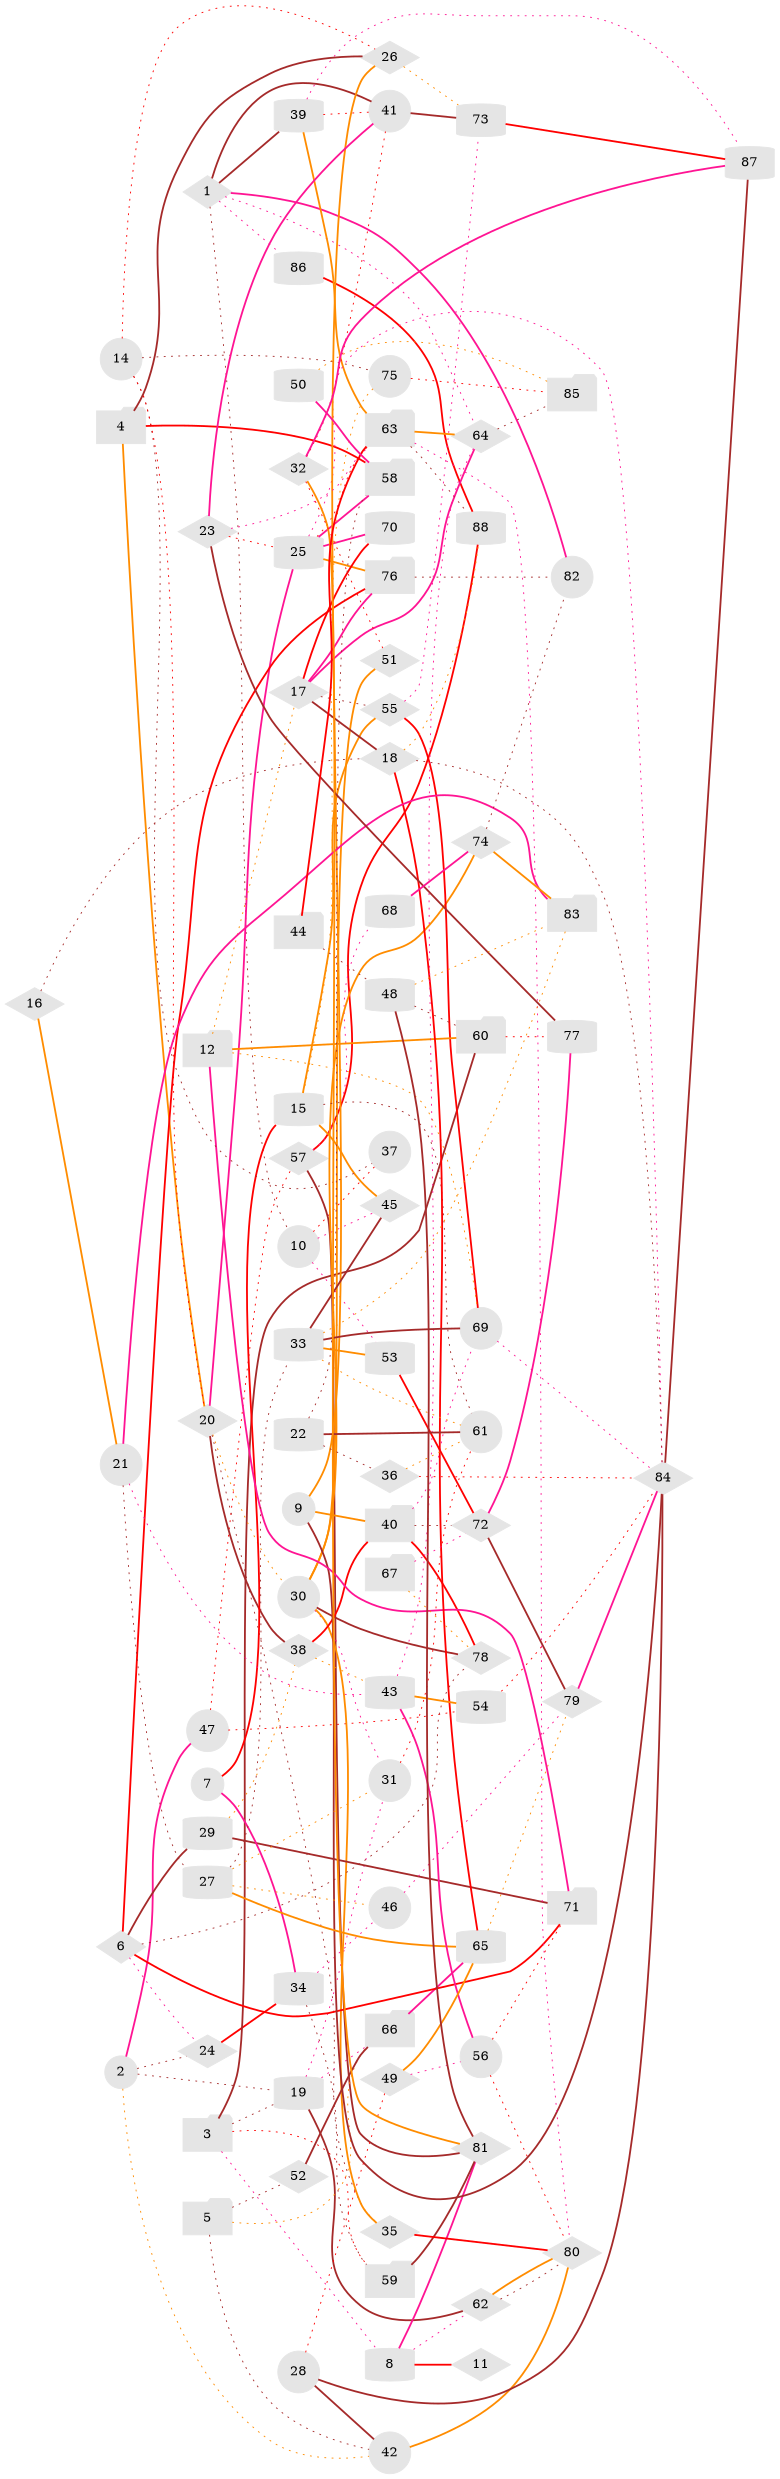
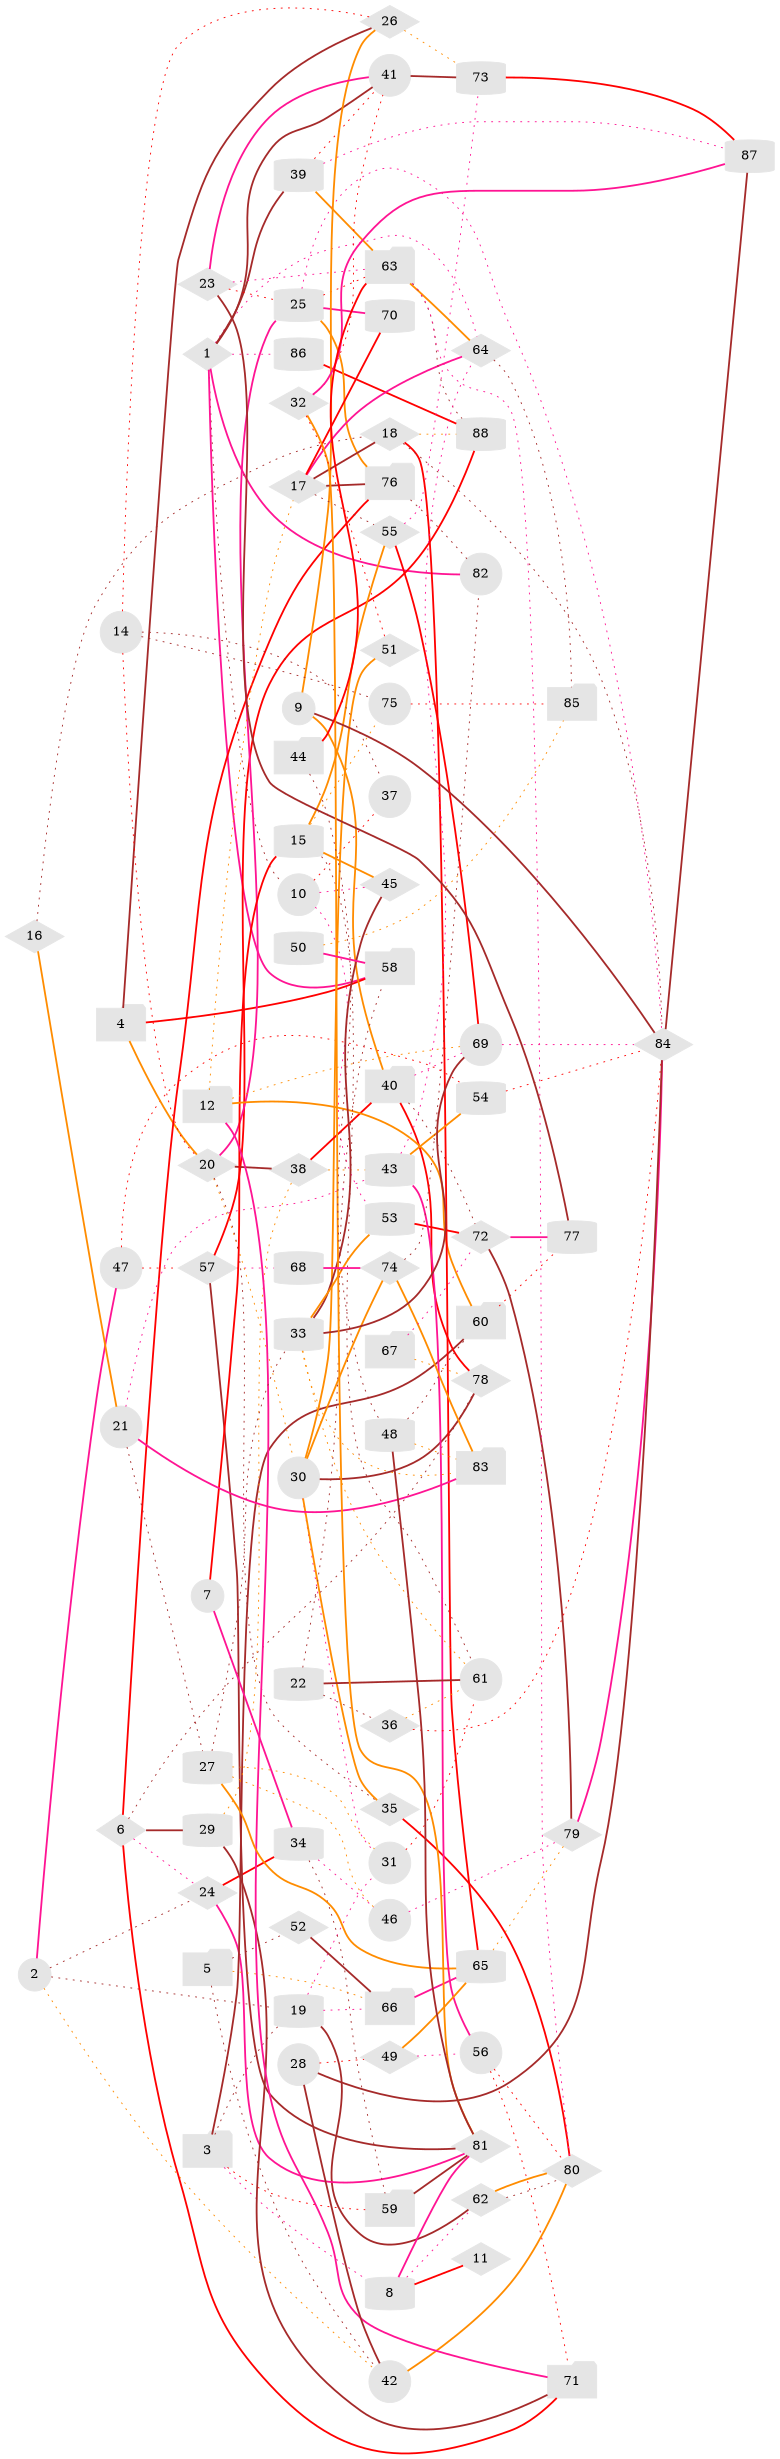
(344, 516) -> (225, 724)
(350, 621) -> (346, 485)
none -> (255, 2133)
